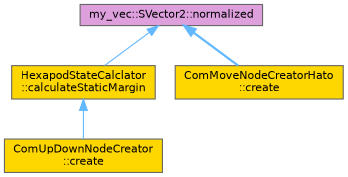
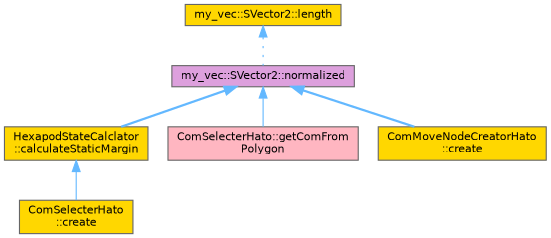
none -> (263, 15)
(127, 49) -> (173, 109)
none -> (263, 144)
(83, 156) -> (76, 217)
